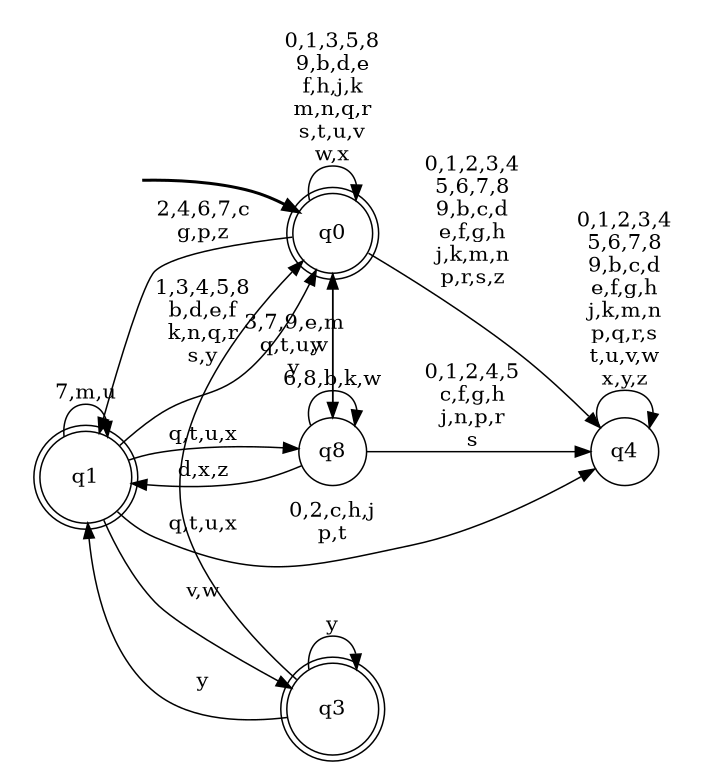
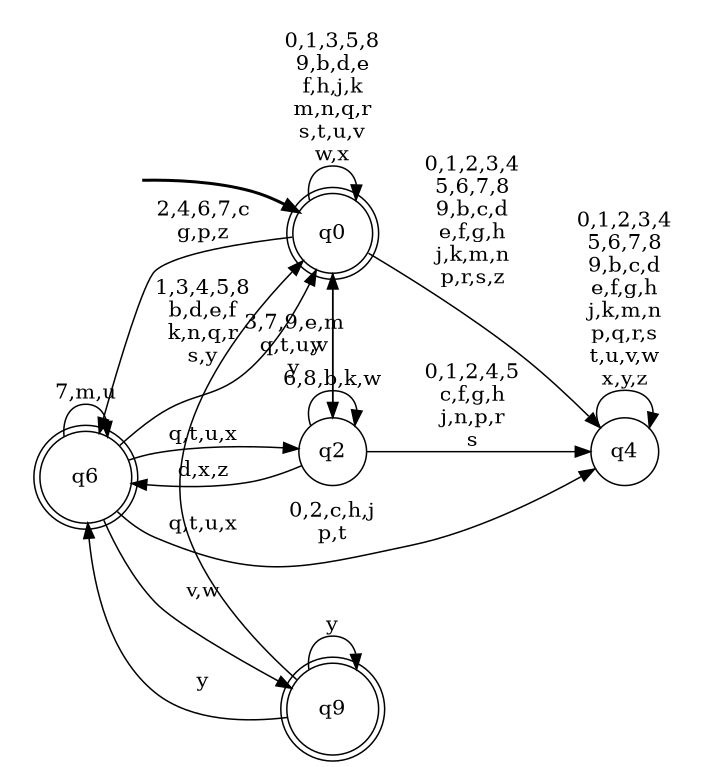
(333, 452) -> (333, 452)
(86, 477) -> (86, 477)
(333, 709) -> (333, 709)
